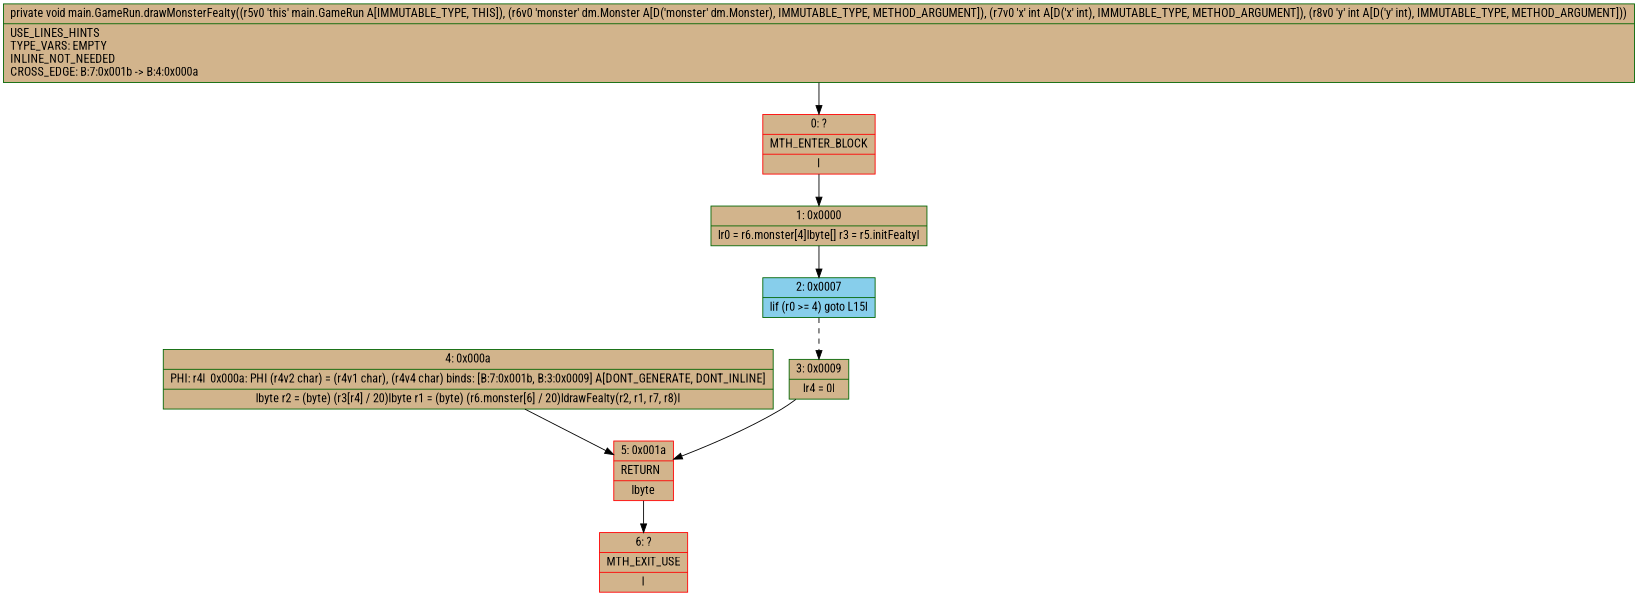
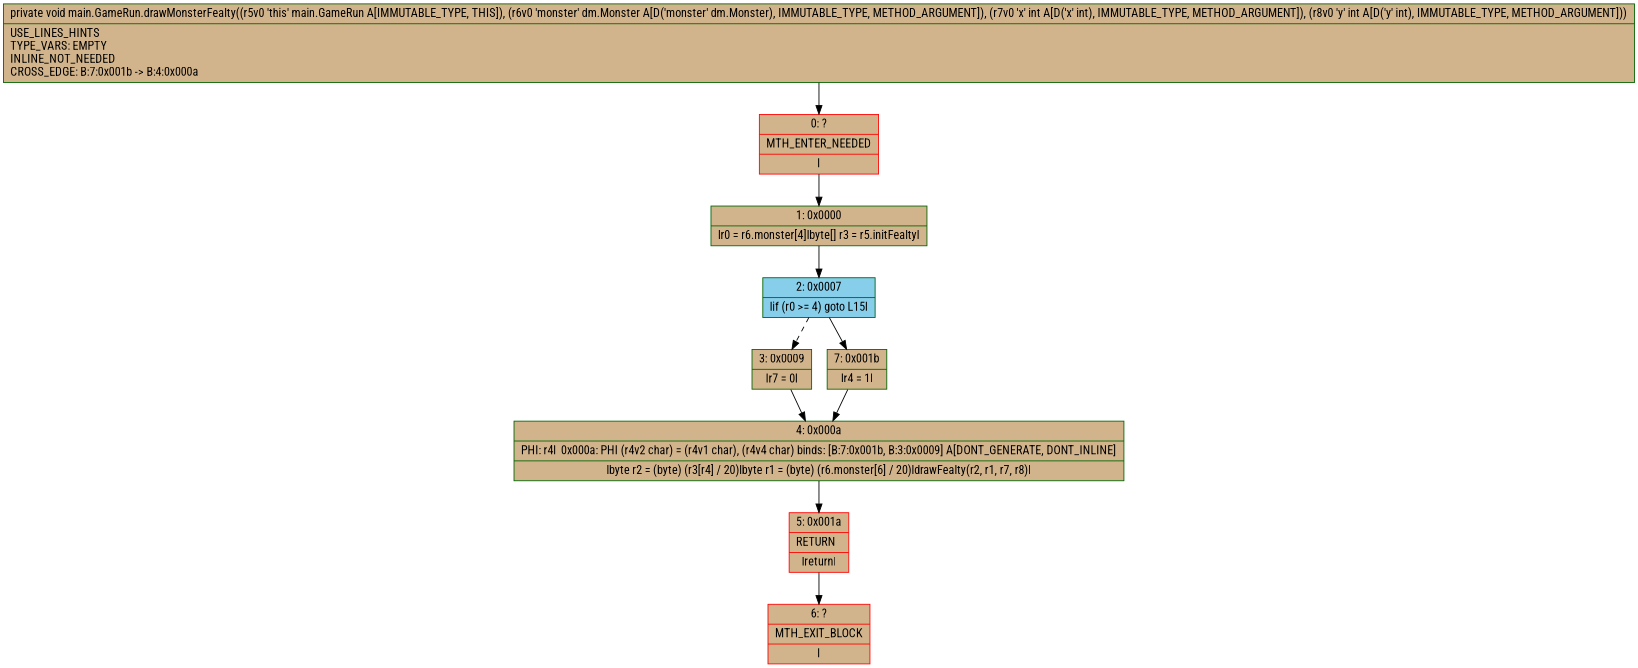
(819, 144) -> (819, 144)
none -> (857, 369)
(819, 389) -> (782, 379)
(741, 431) -> (796, 401)
(644, 490) -> (819, 562)
(644, 562) -> (819, 634)
